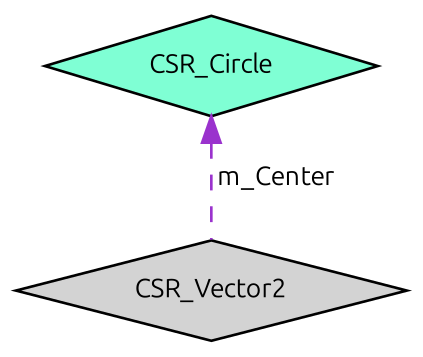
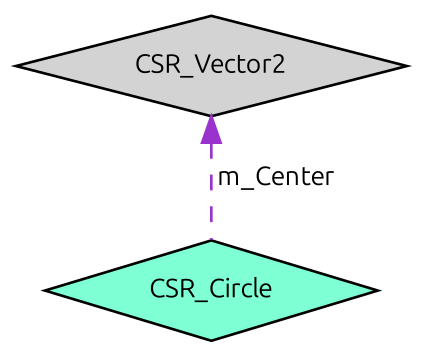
(211, 191) -> (211, 191)
